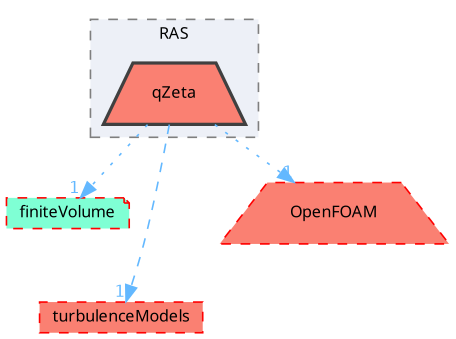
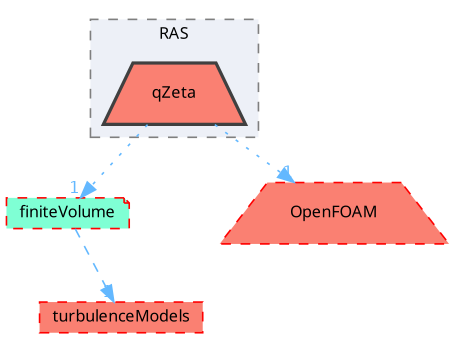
(153, 206) -> (91, 258)
